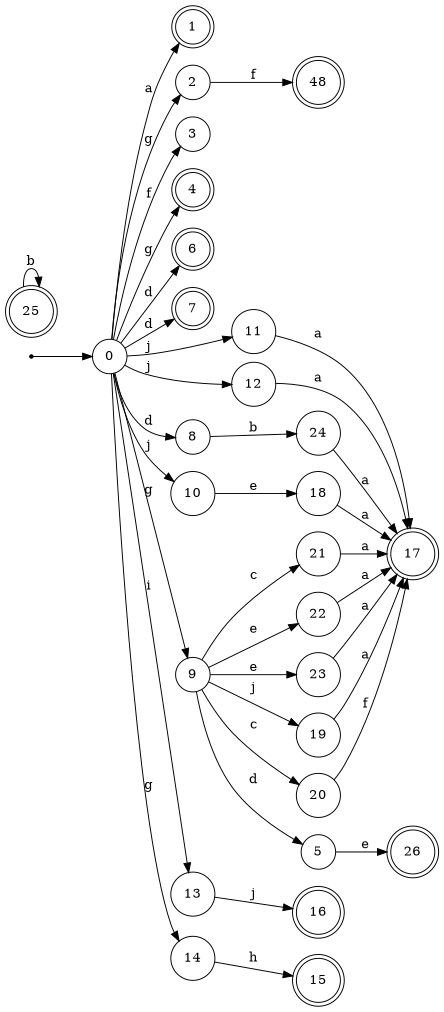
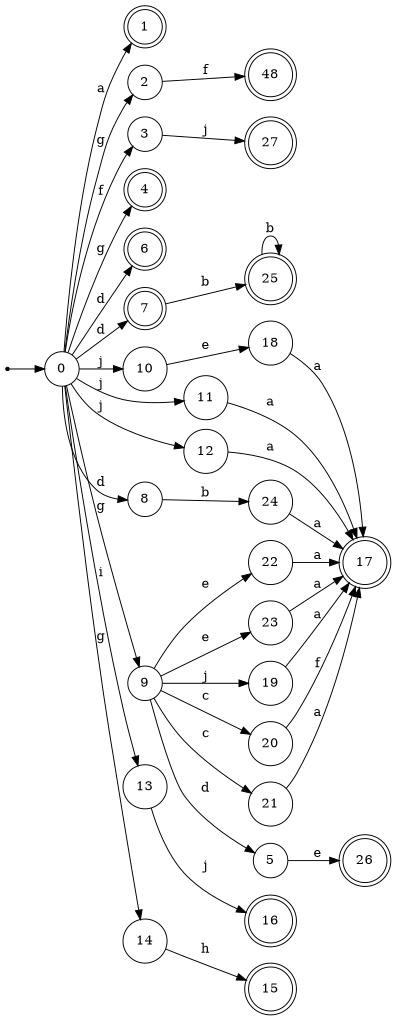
none -> (271, 143)
none -> (201, 295)
